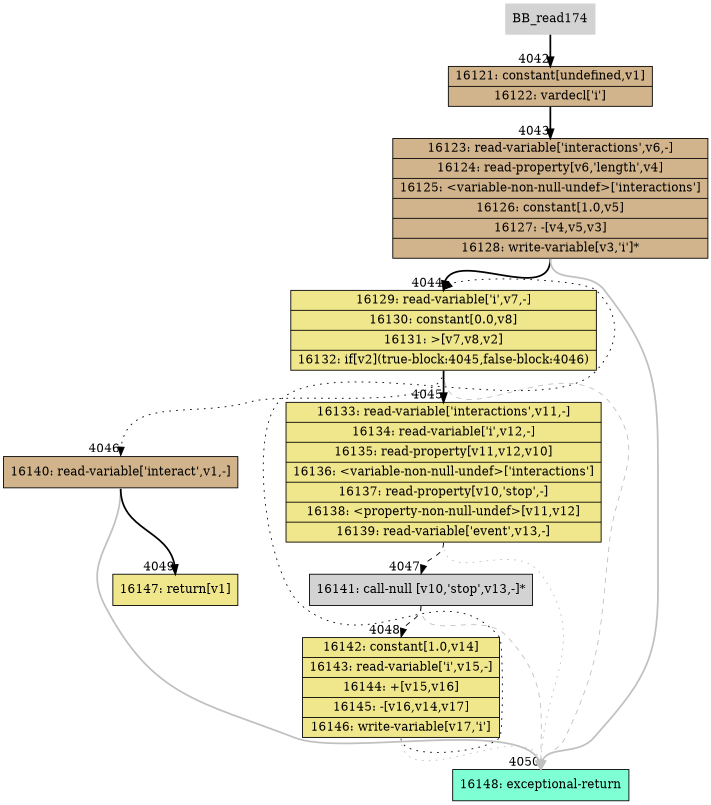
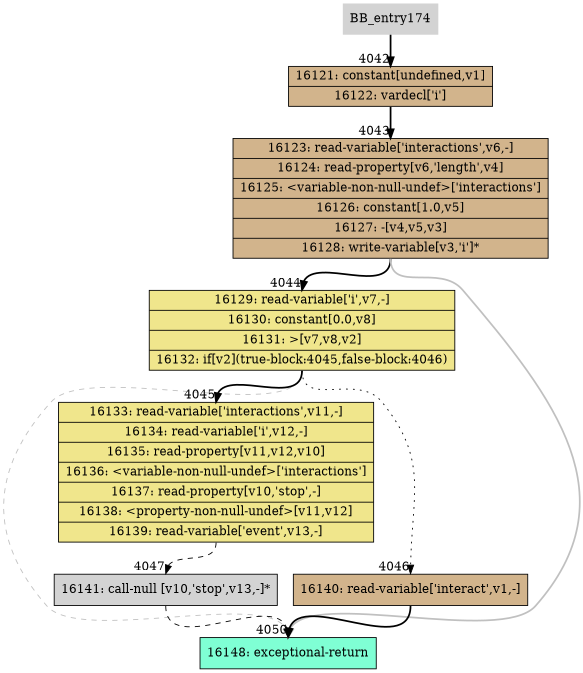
(550, 19) -> (391, 19)
(175, 590) -> none
(559, 609) -> none
(517, 649) -> (223, 622)
(401, 688) -> none
(243, 718) -> (354, 622)
